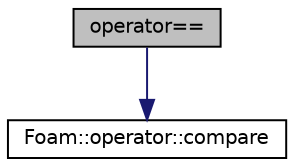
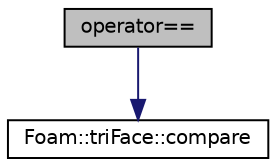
(147, 139) -> (138, 139)
